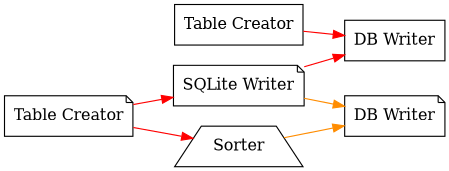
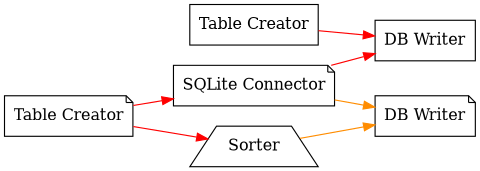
(239, 86) -> (254, 86)
